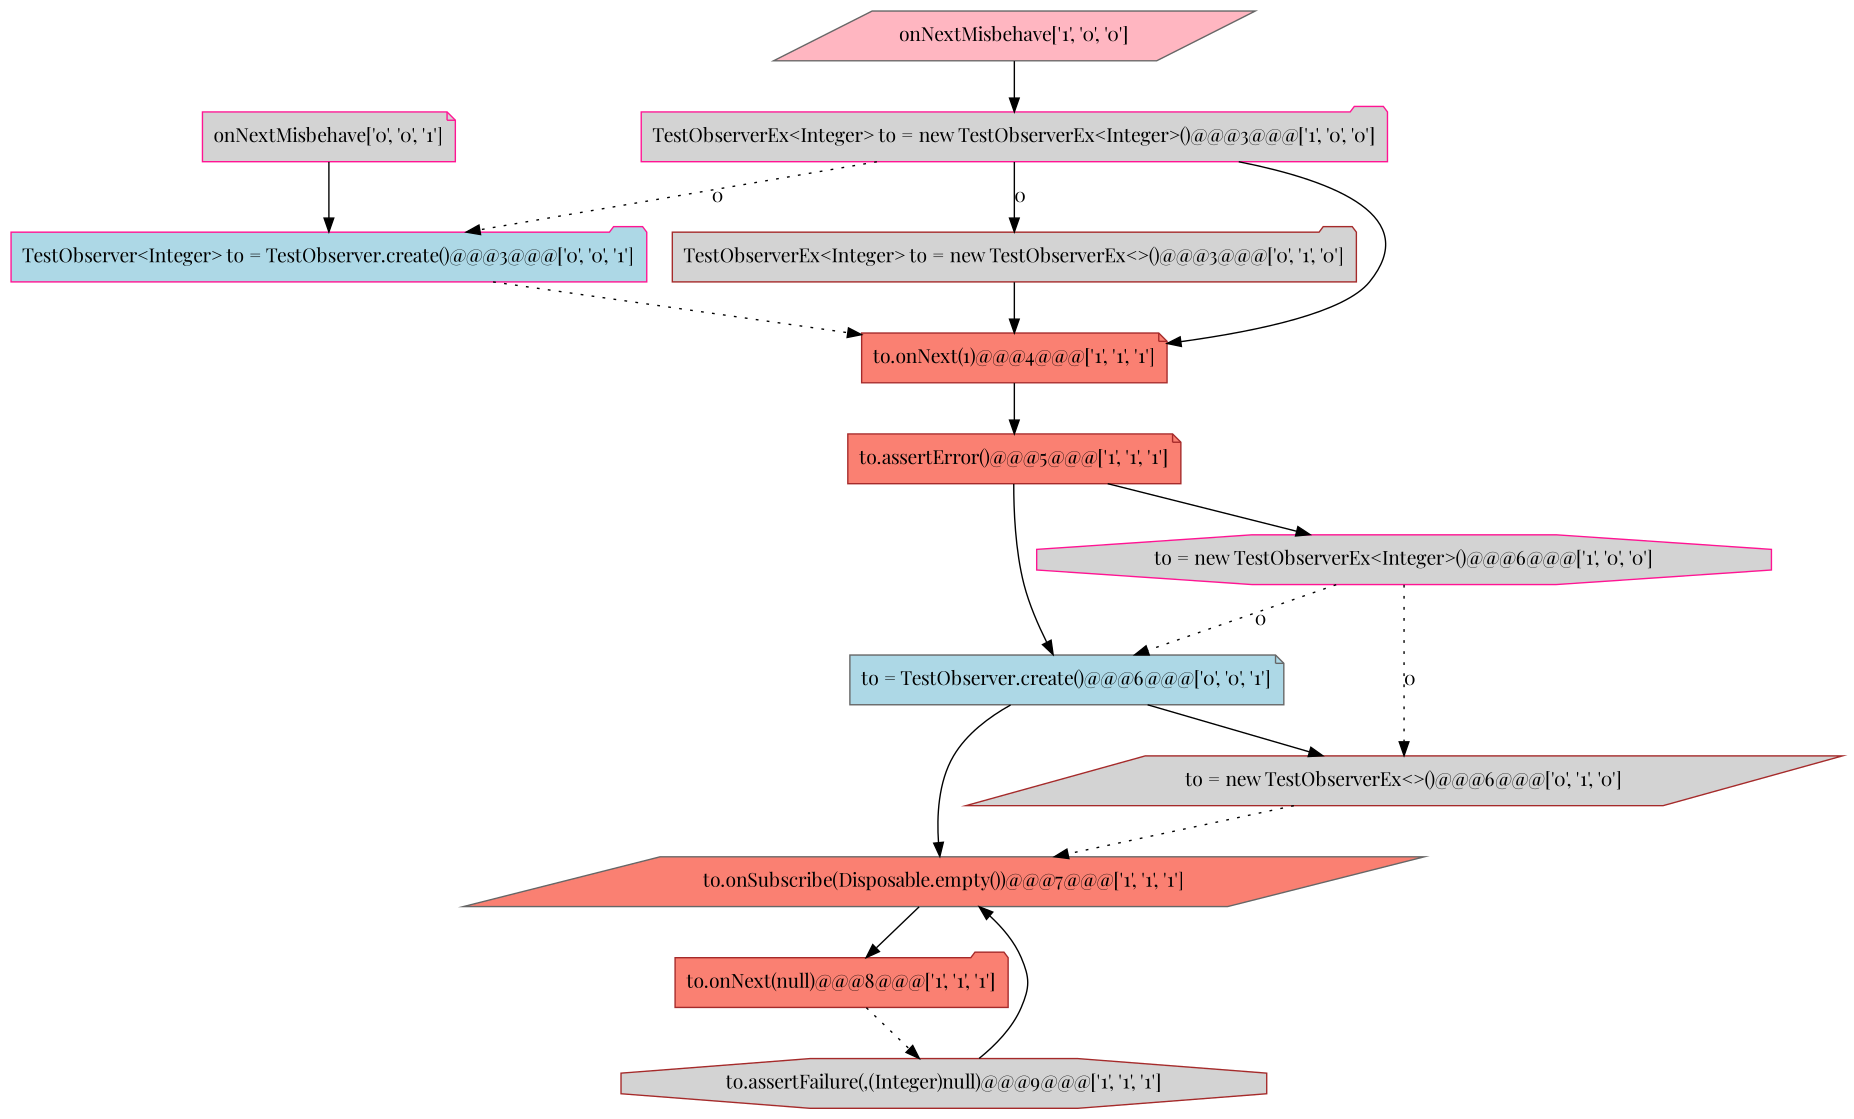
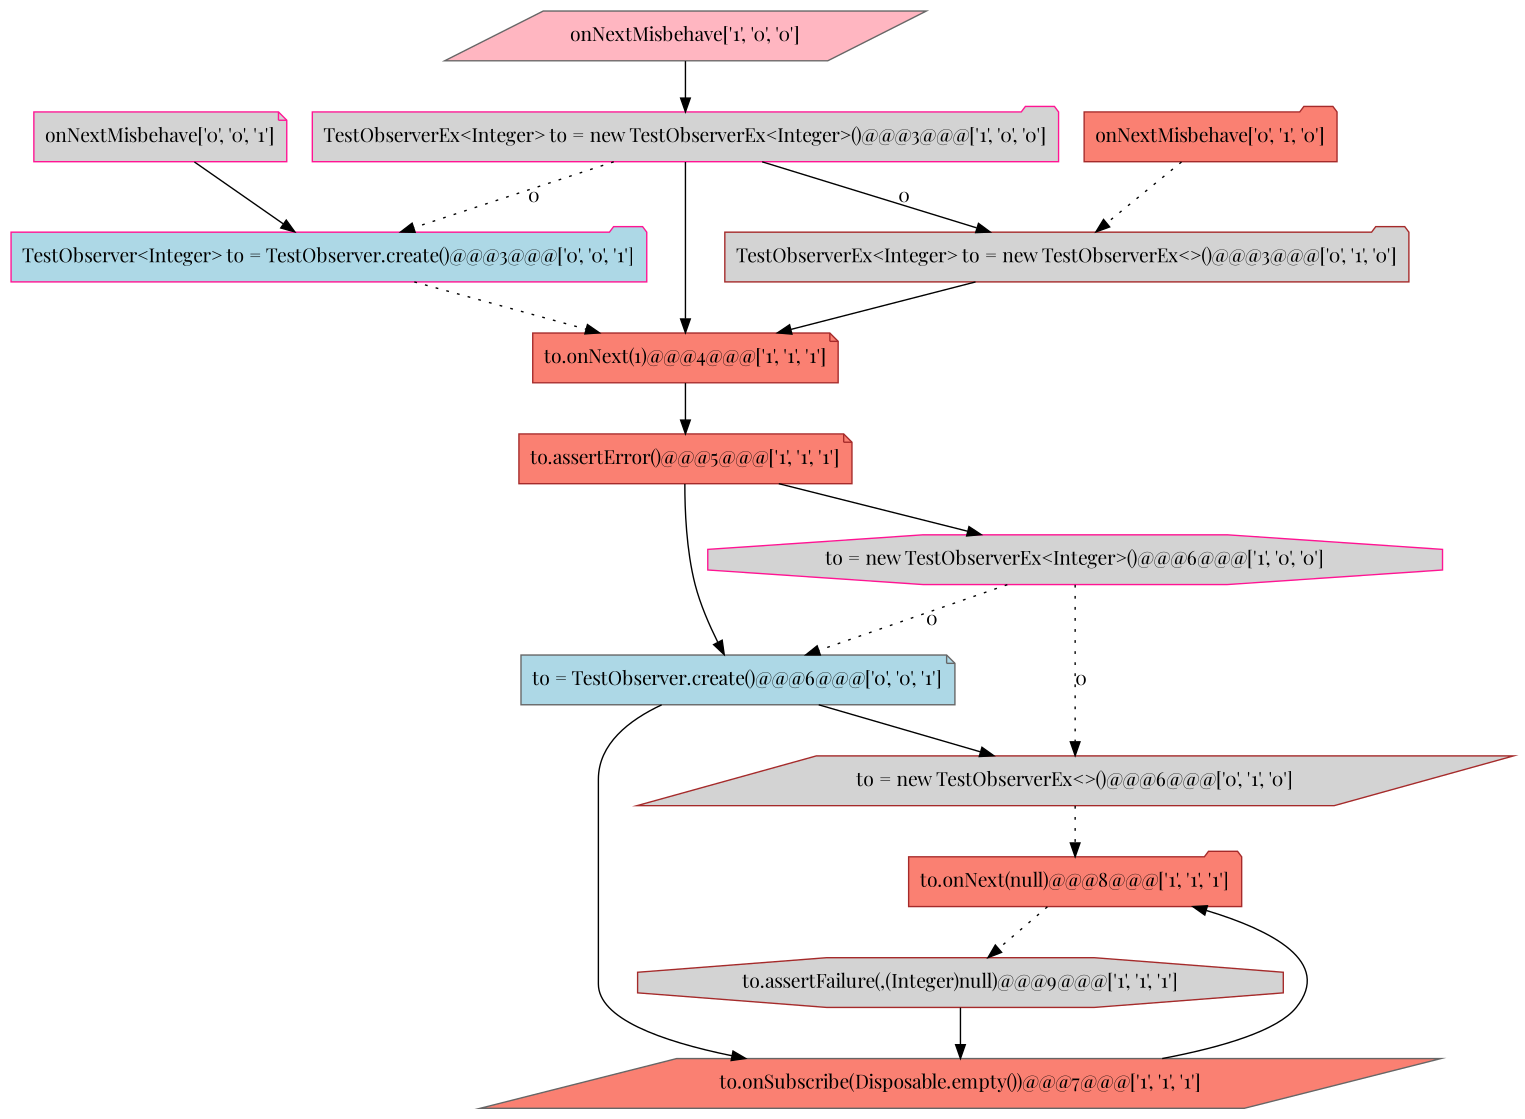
none -> (1211, 137)
(1181, 830) -> (1075, 824)
